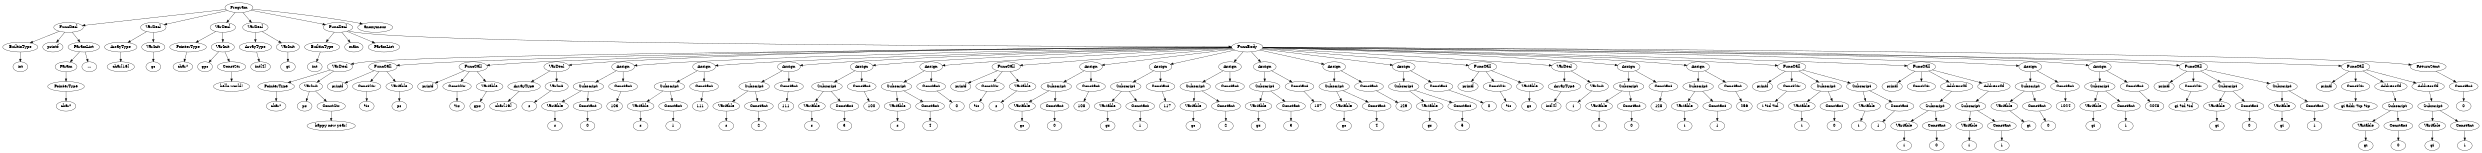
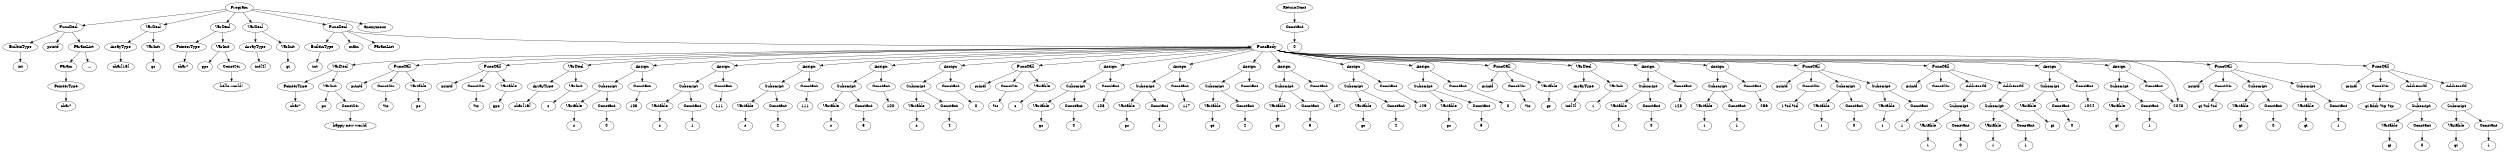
(1836, 51) -> (1736, 55)
(331, 126) -> (350, 126)
